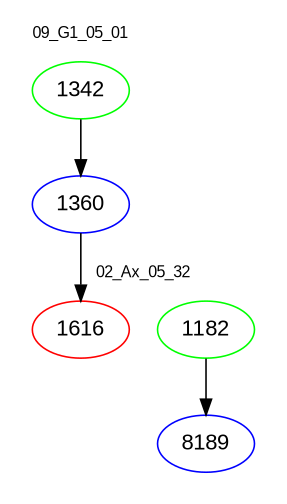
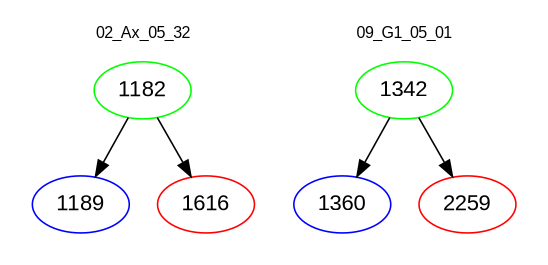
none -> (467, 204)
(81, 268) -> (170, 140)
(206, 444) -> (81, 204)
